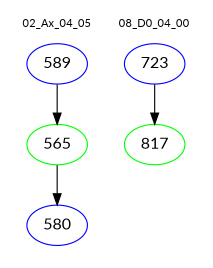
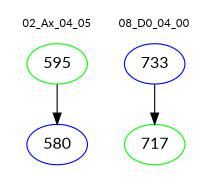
(57, 64) -> none
(155, 64) -> (155, 64)
(57, 145) -> (57, 64)
(155, 145) -> (155, 145)
